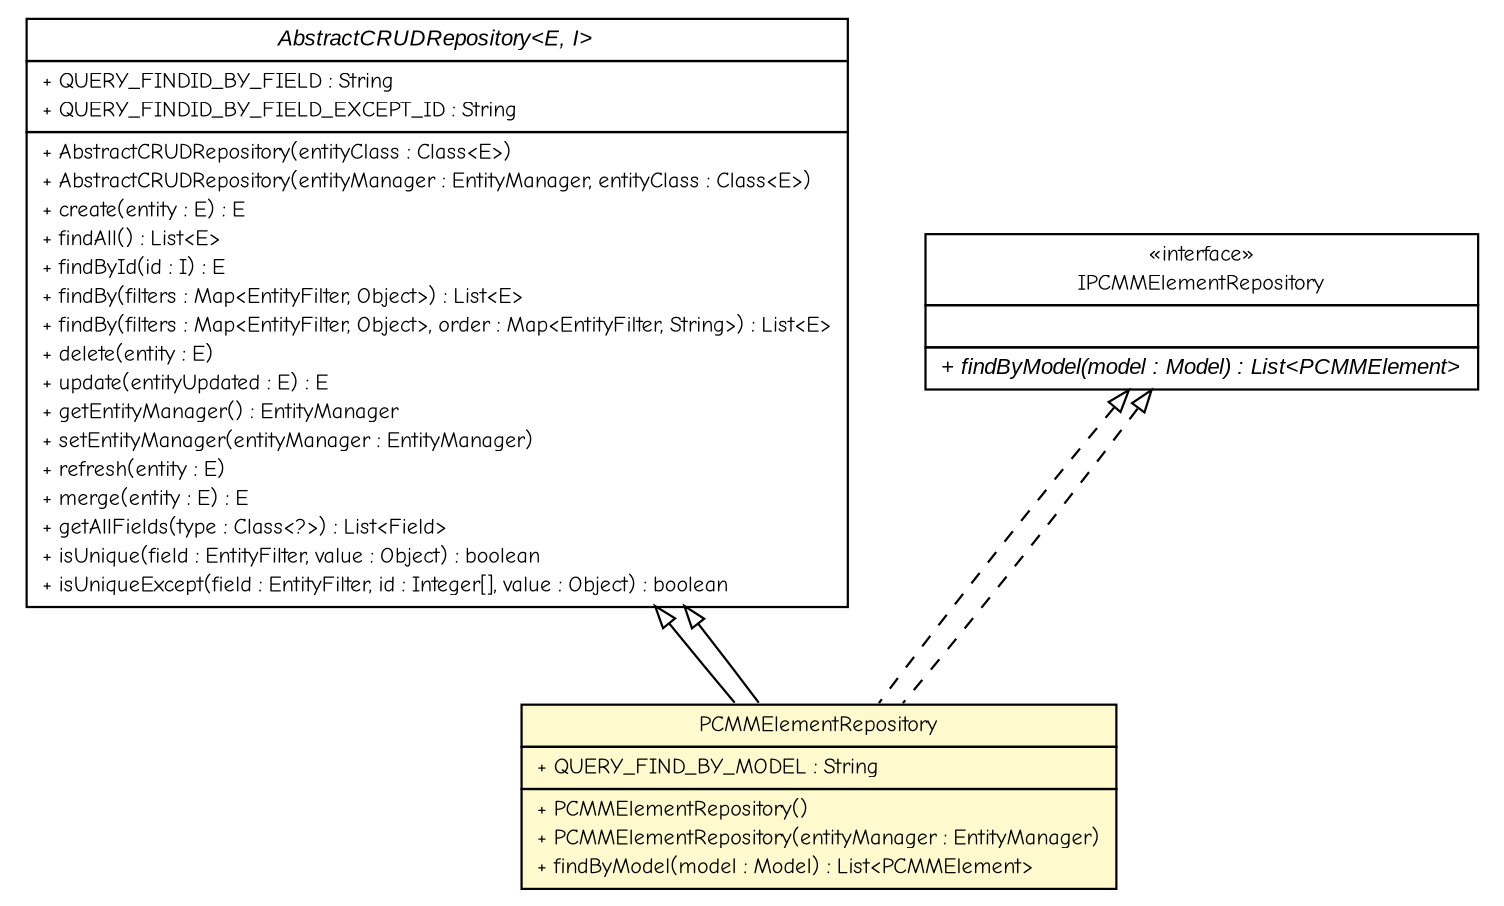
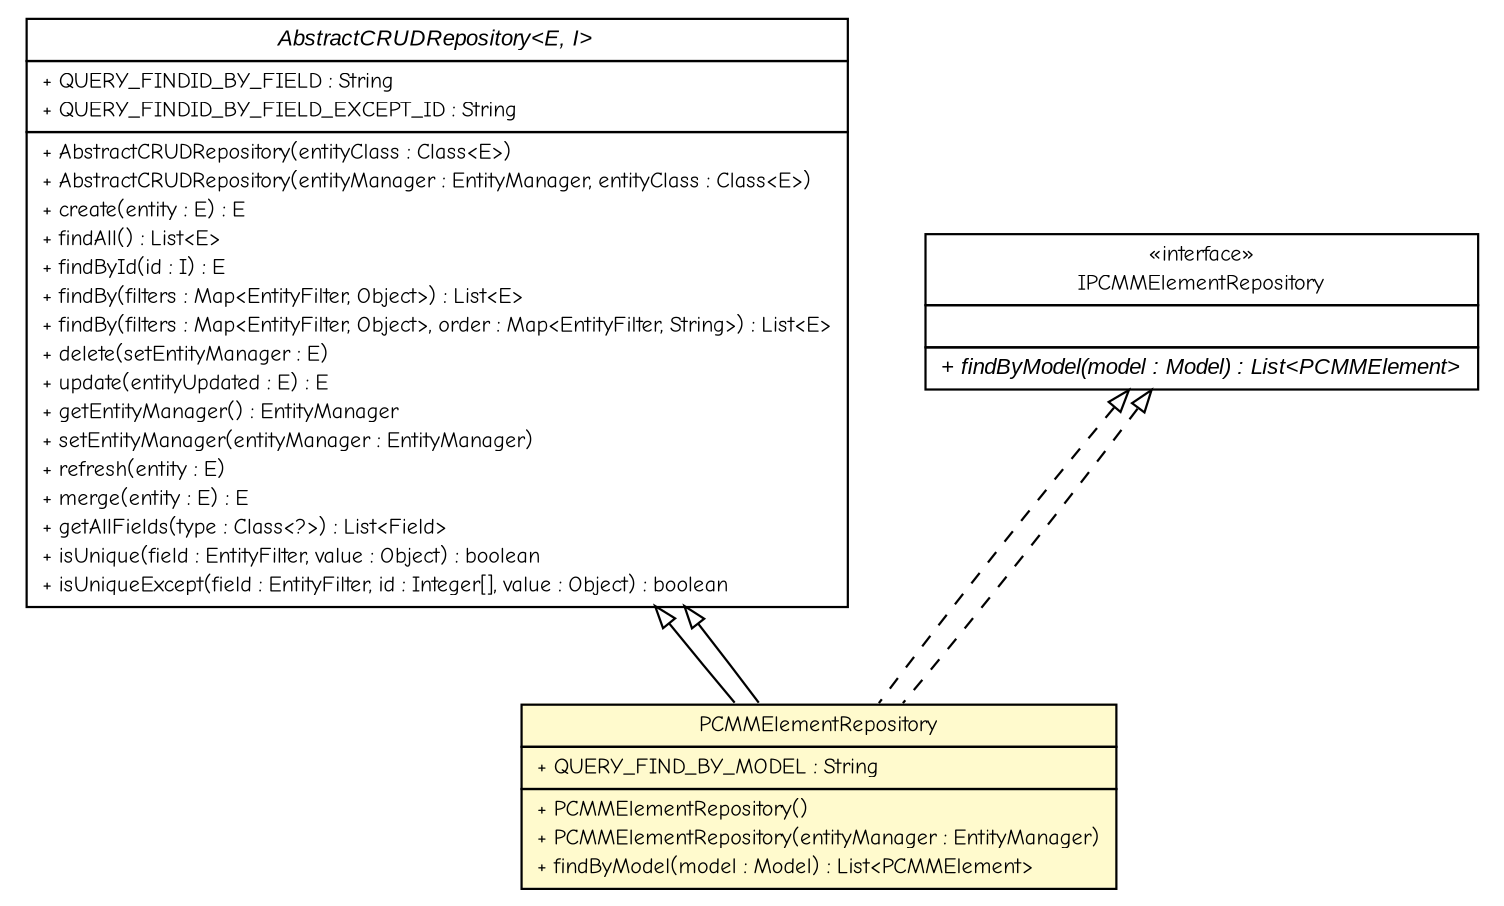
(129, 354) -> (186, 354)
